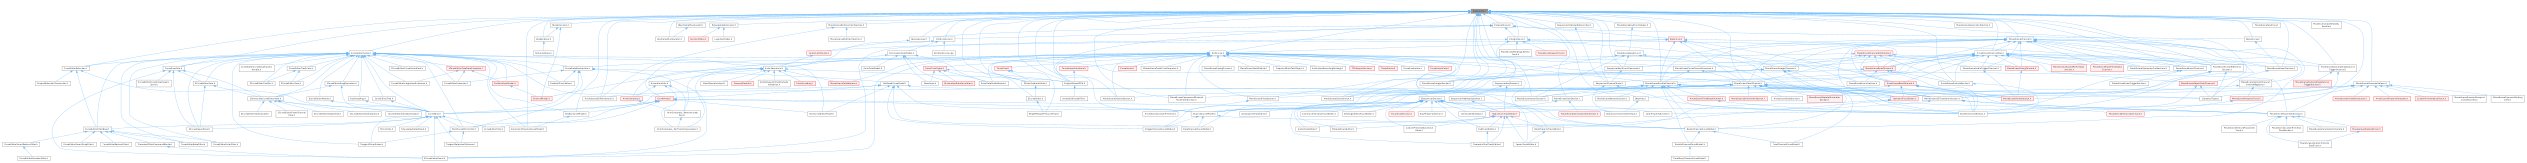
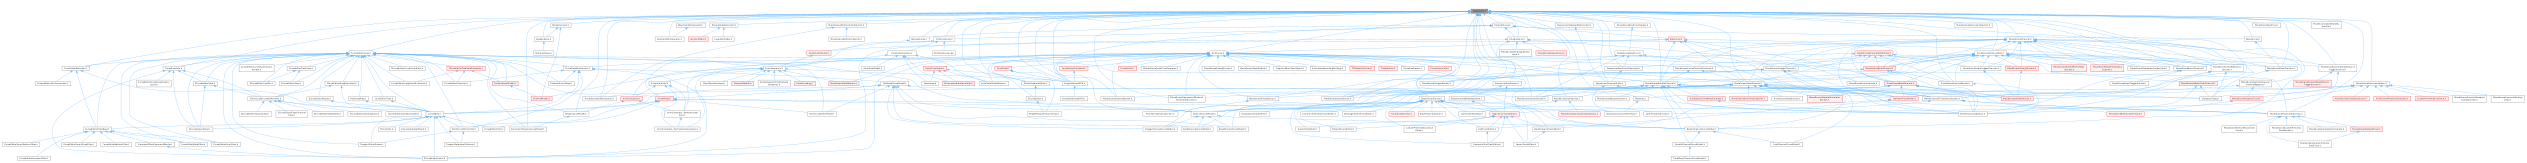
none -> (2038, 50)
(902, 53) -> (902, 53)
none -> (827, 68)
(1017, 75) -> (1039, 76)
(1868, 79) -> none
(607, 110) -> (610, 105)
(1160, 114) -> (1160, 114)
none -> (1233, 129)
none -> (236, 131)
(28, 152) -> (60, 141)
